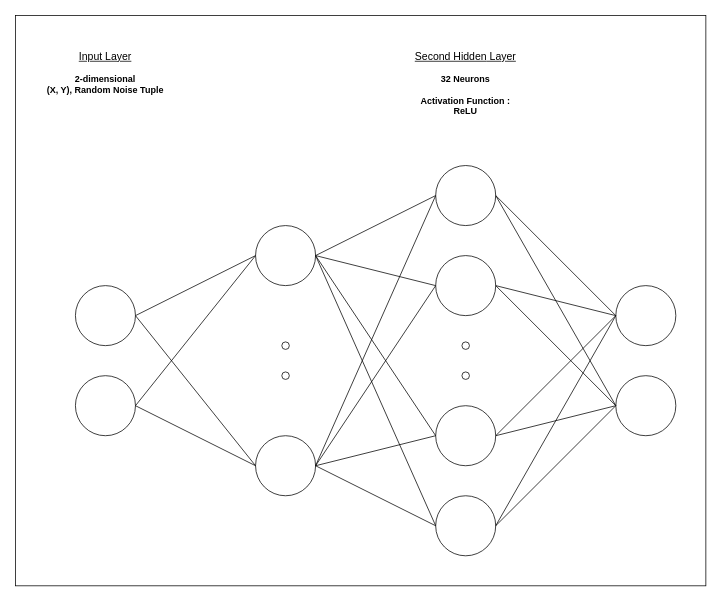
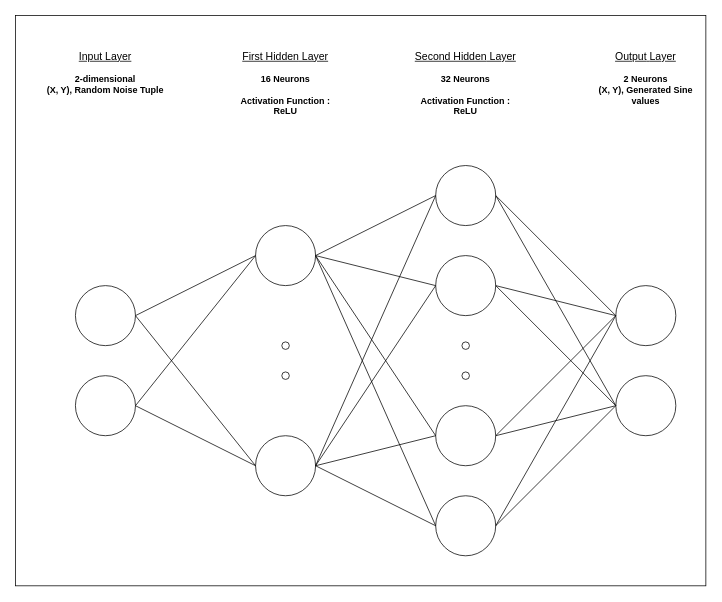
none -> (285, 105)
none -> (645, 105)
